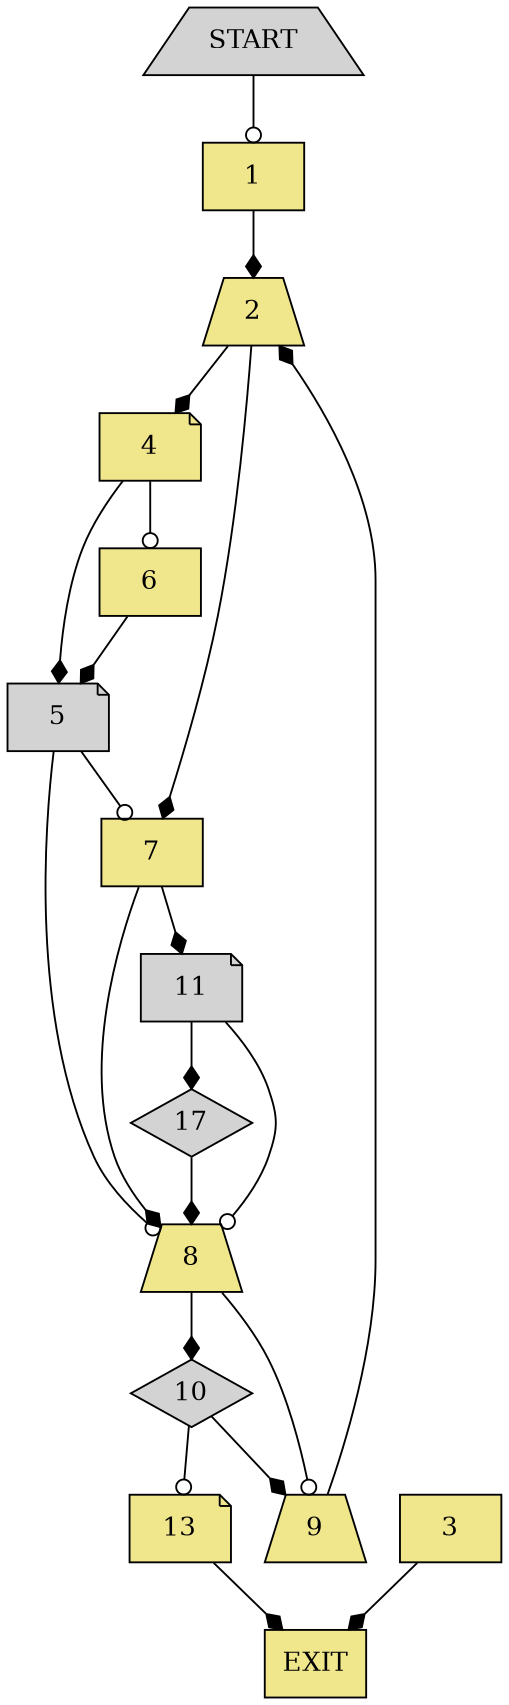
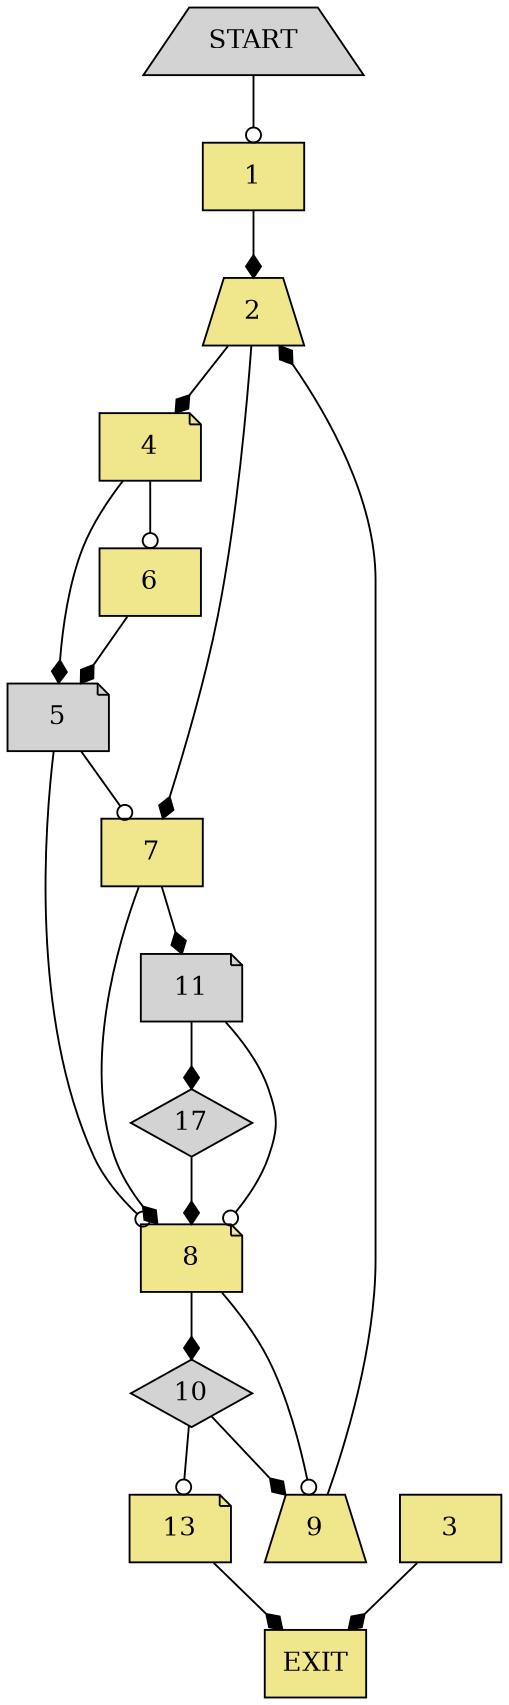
(192, 1258) -> (192, 1258)
